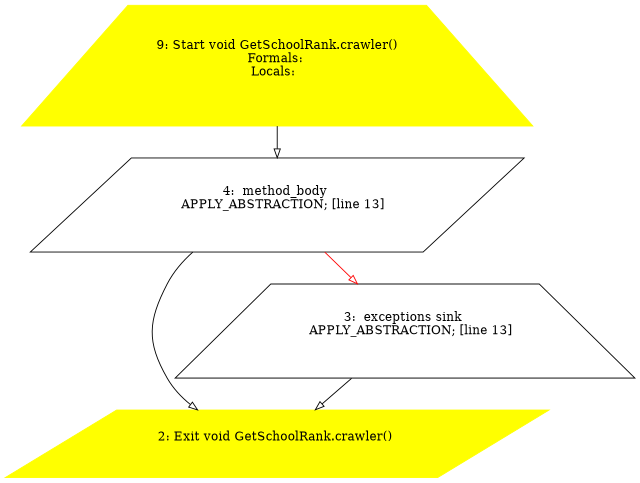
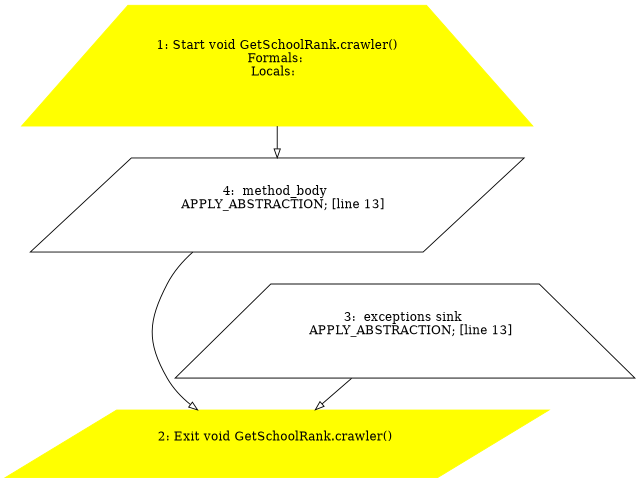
(277, 66) -> (277, 66)
(338, 265) -> none
